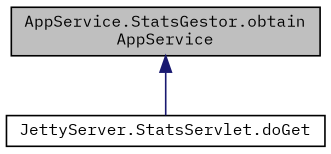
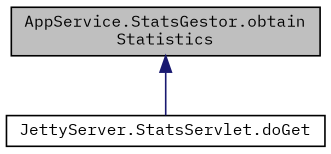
(166, 32) -> (166, 32)
